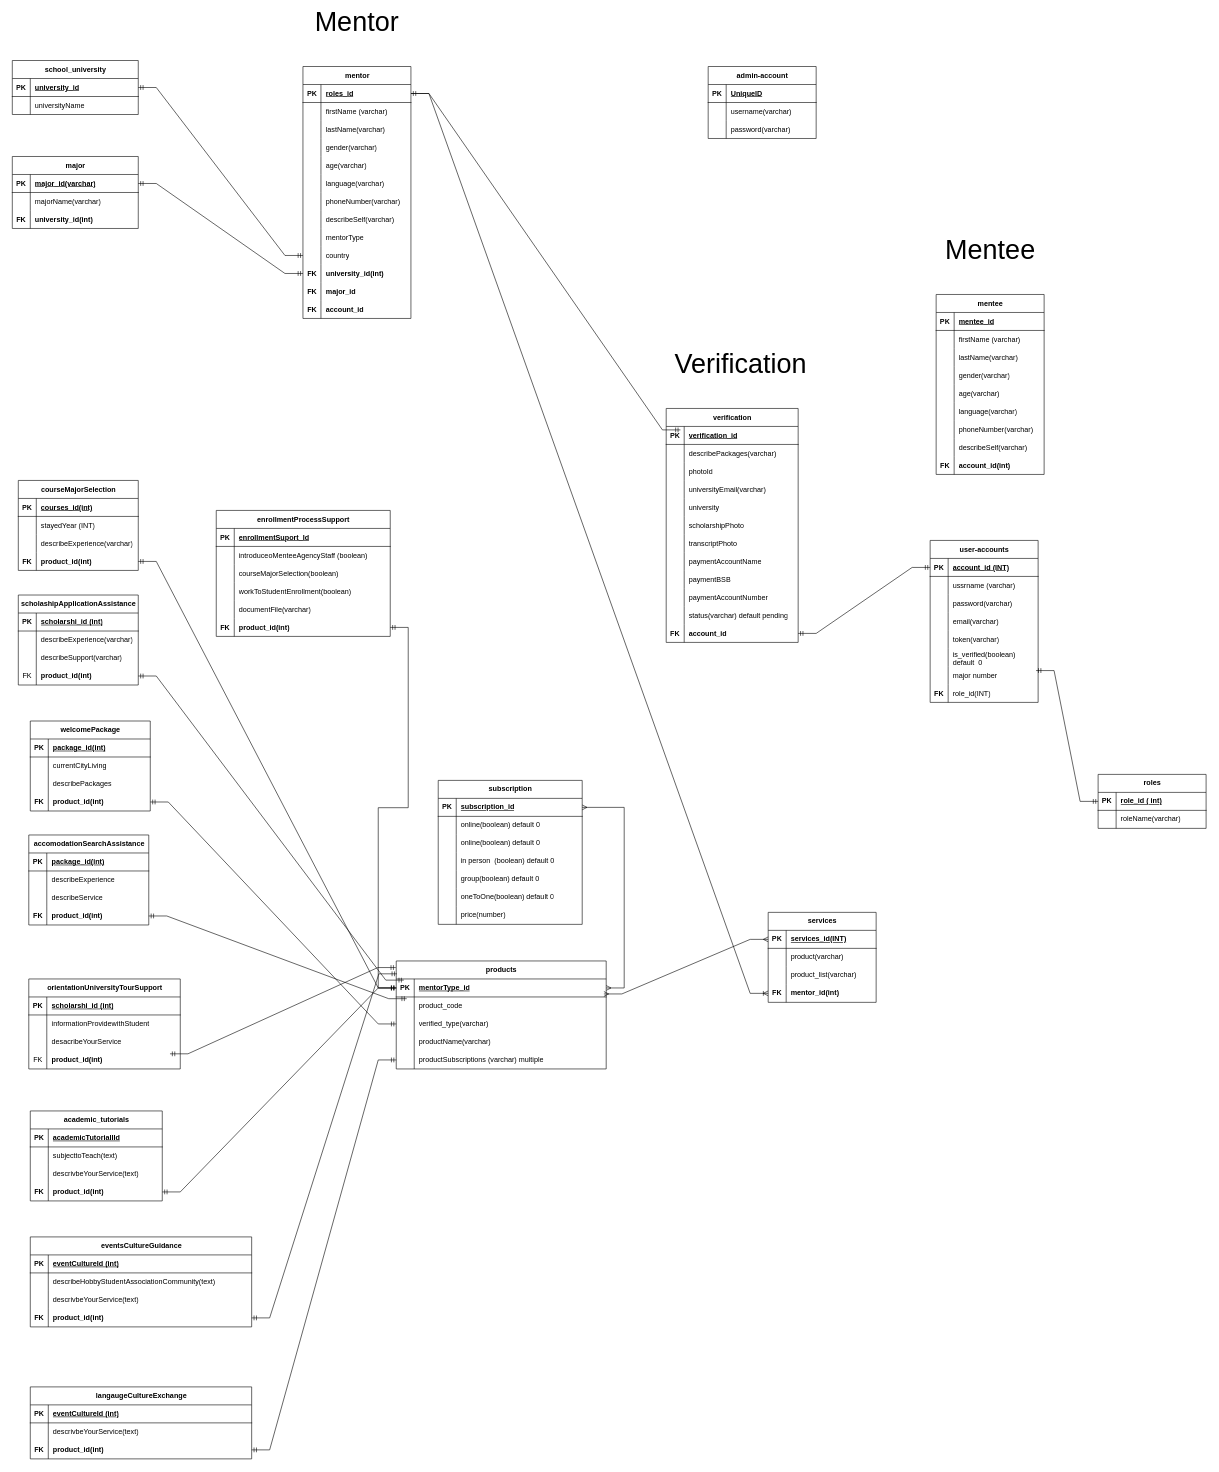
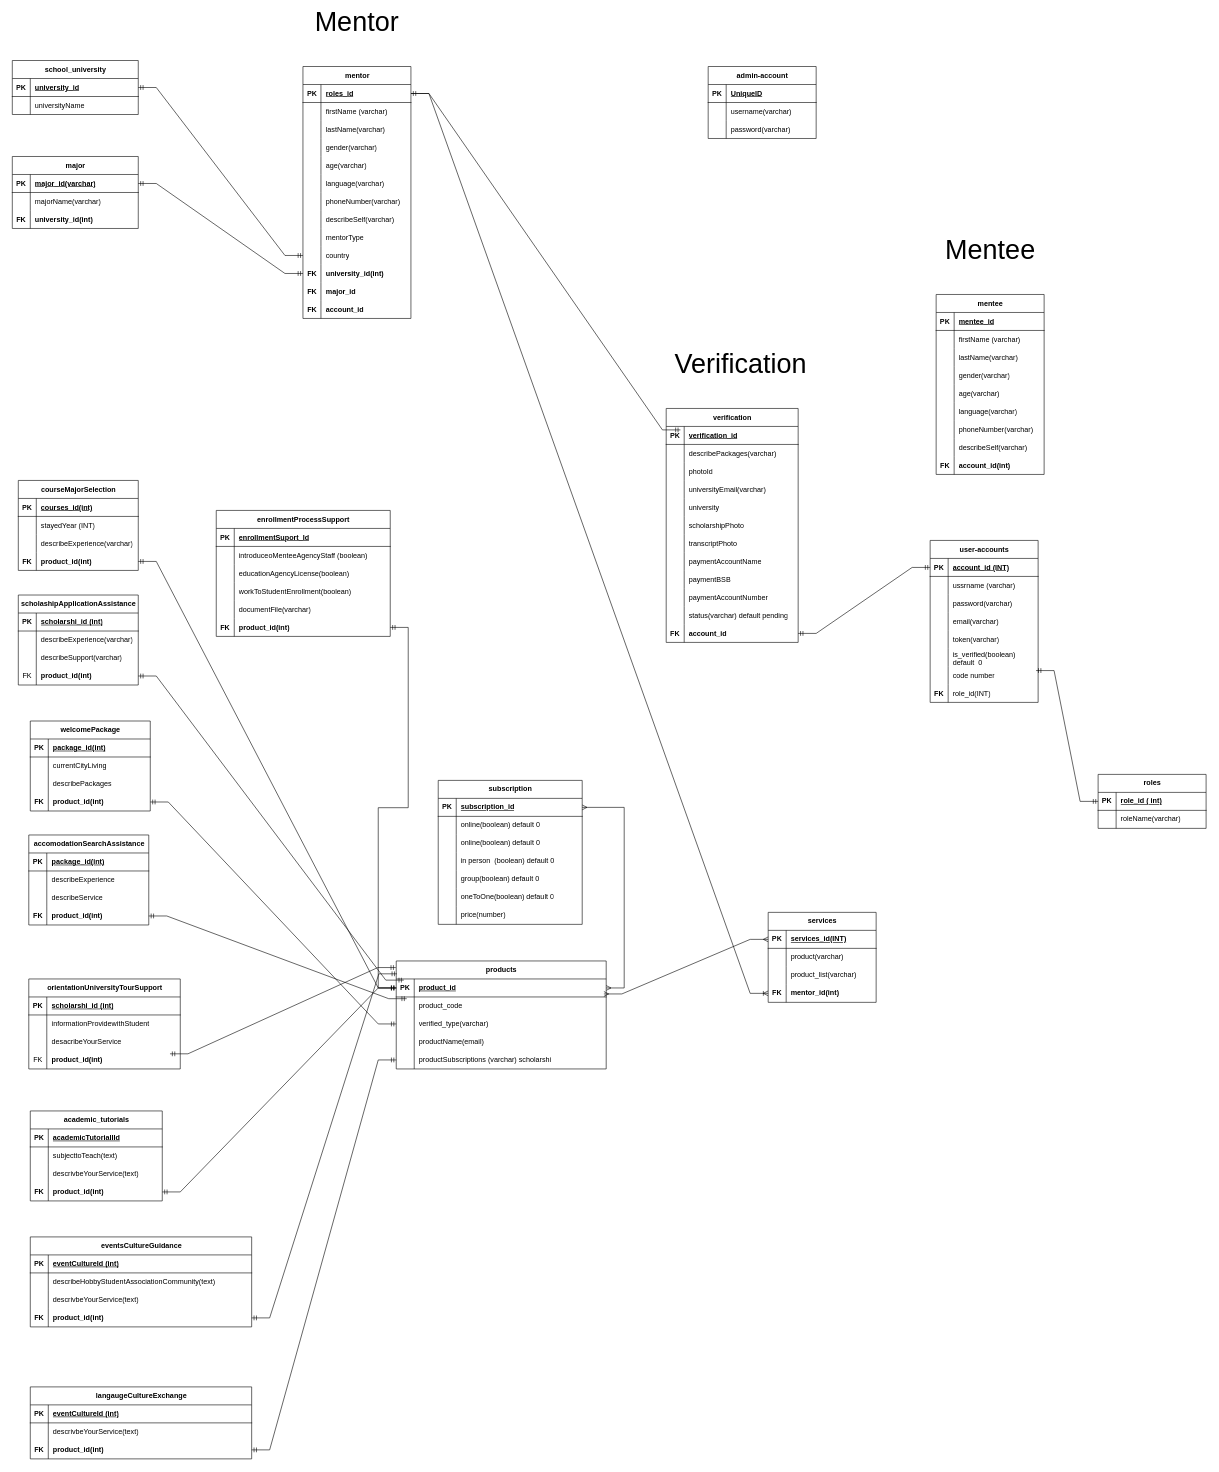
(295, 573) -> (299, 573)
(976, 675) -> (974, 675)
(444, 988) -> (438, 988)
(459, 1042) -> (454, 1042)
(491, 1060) -> (496, 1060)
